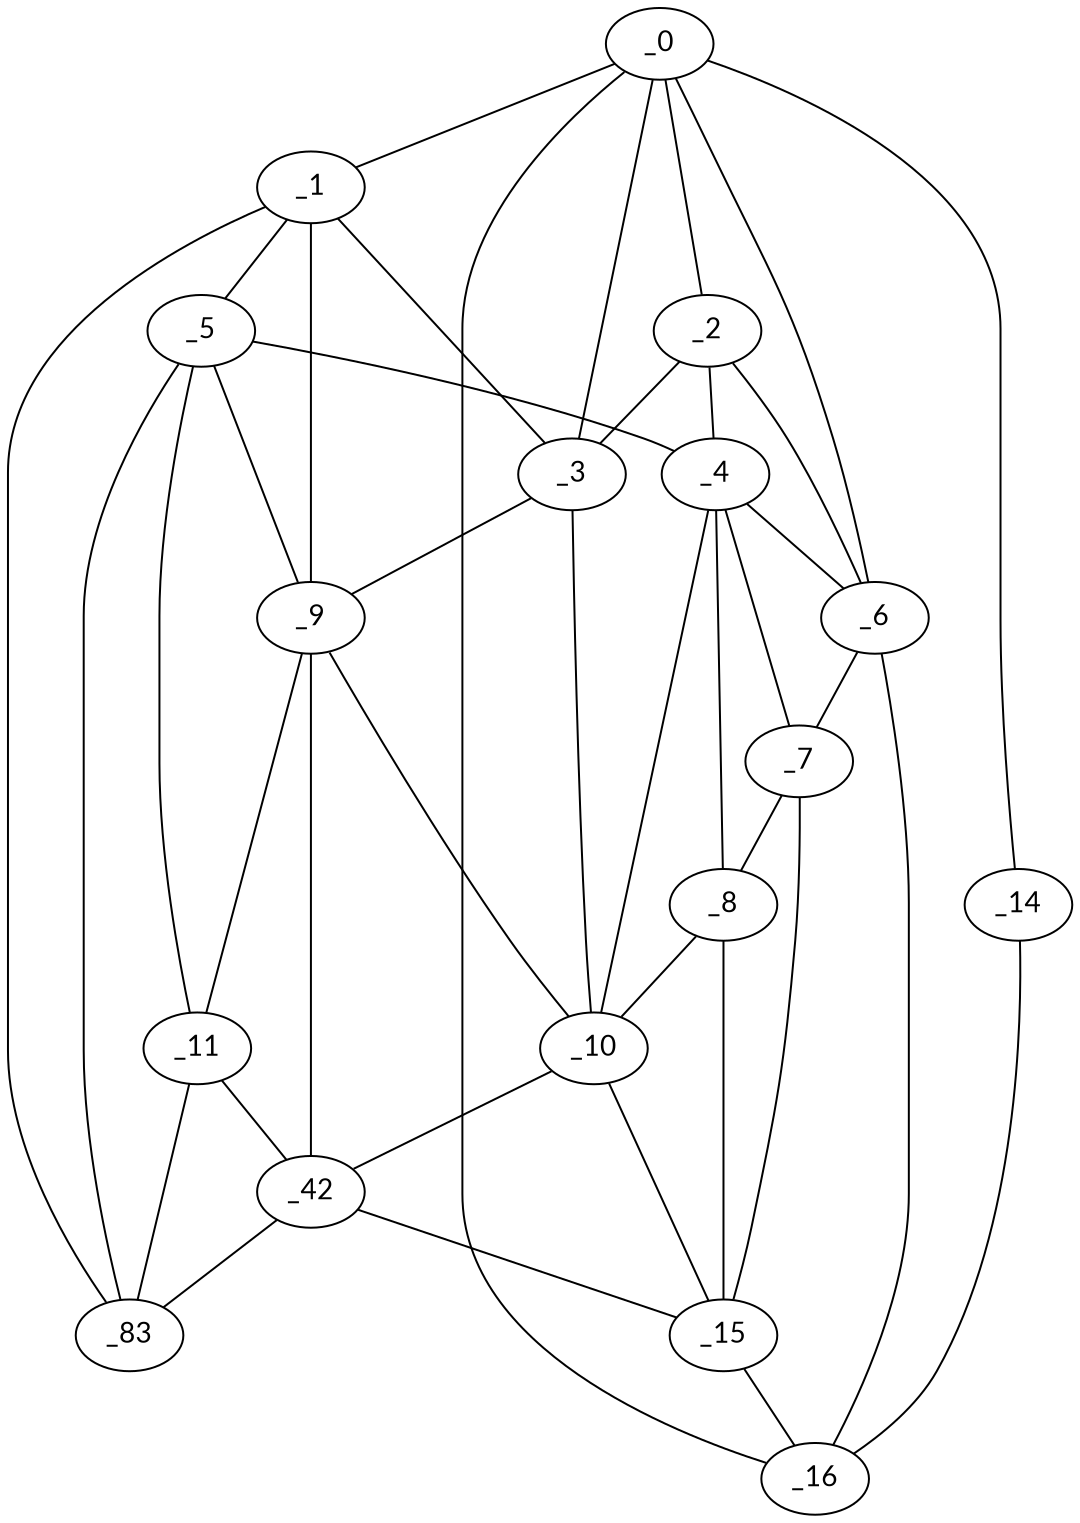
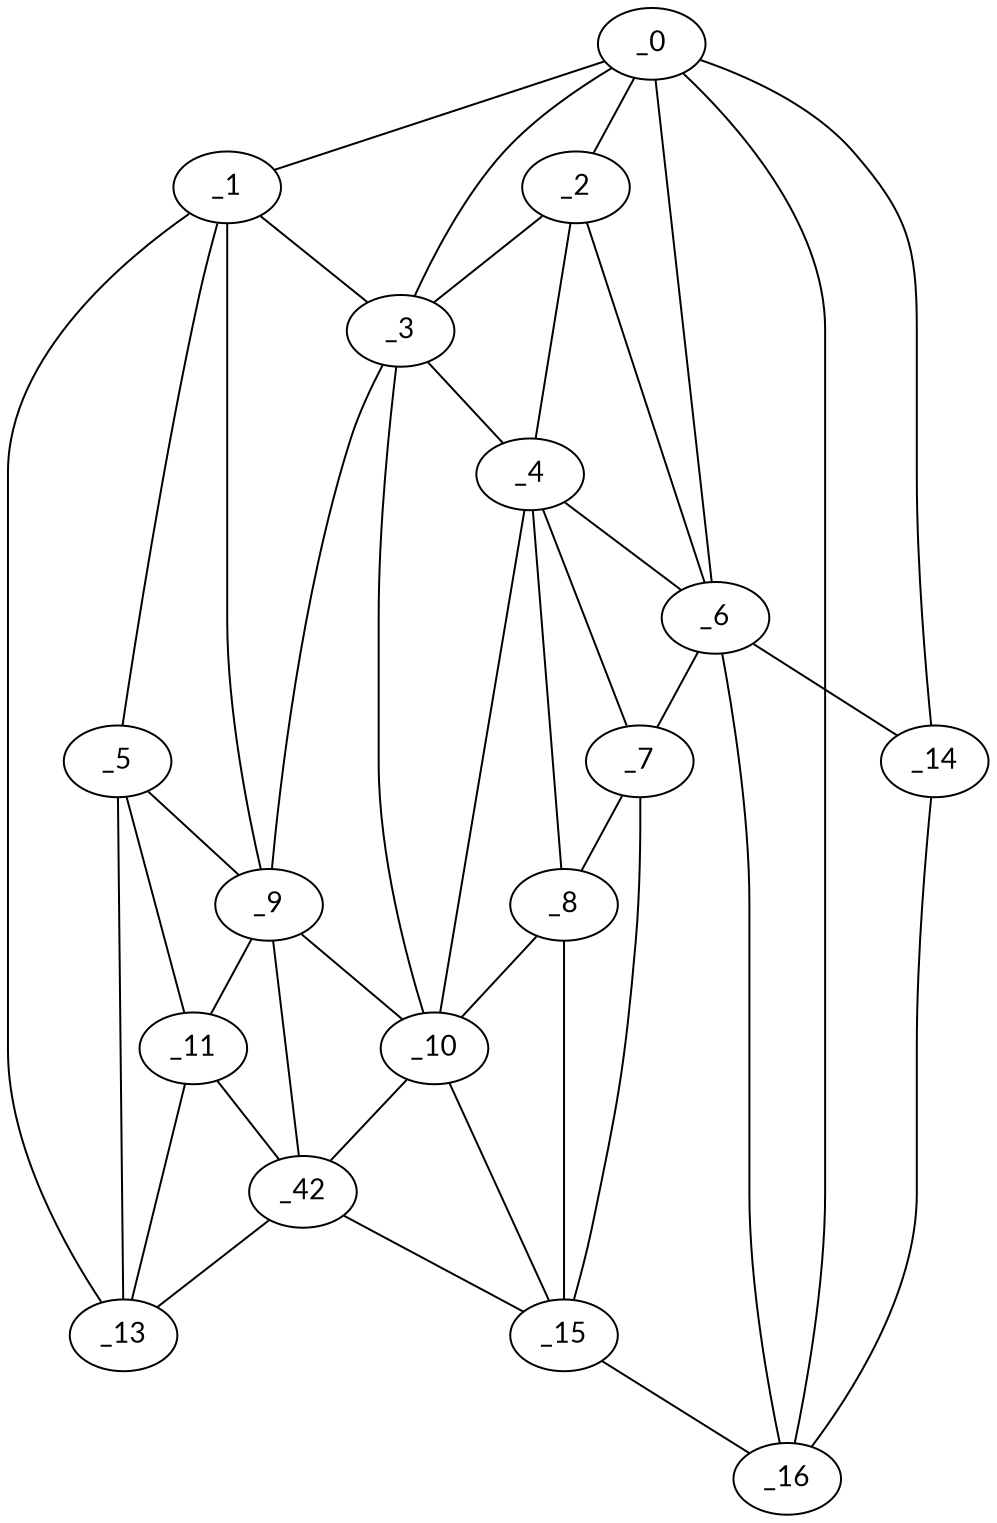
(477, 389) -> (465, 403)
none -> (811, 681)
(130, 1335) -> (124, 1335)
